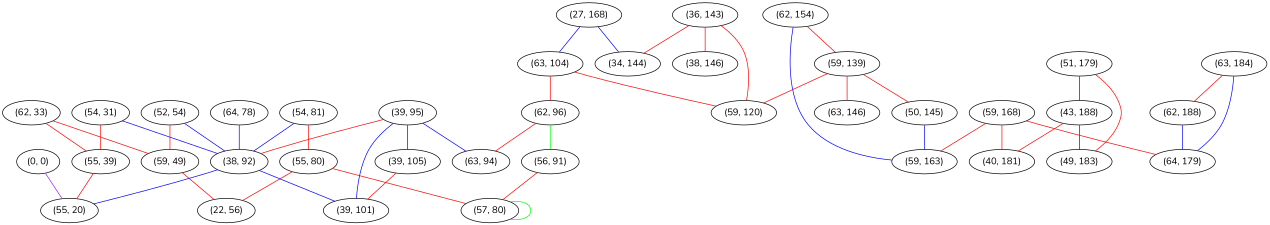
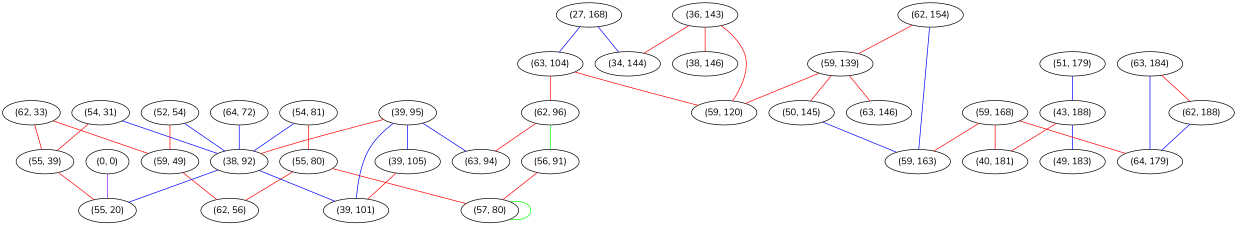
(239, 113) -> (239, 113)
(1121, 113) -> none
(226, 211) -> (230, 211)
